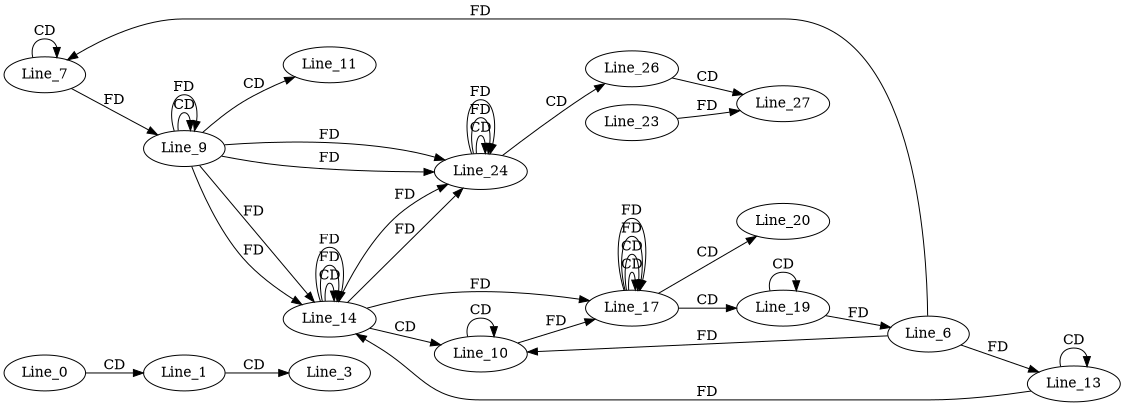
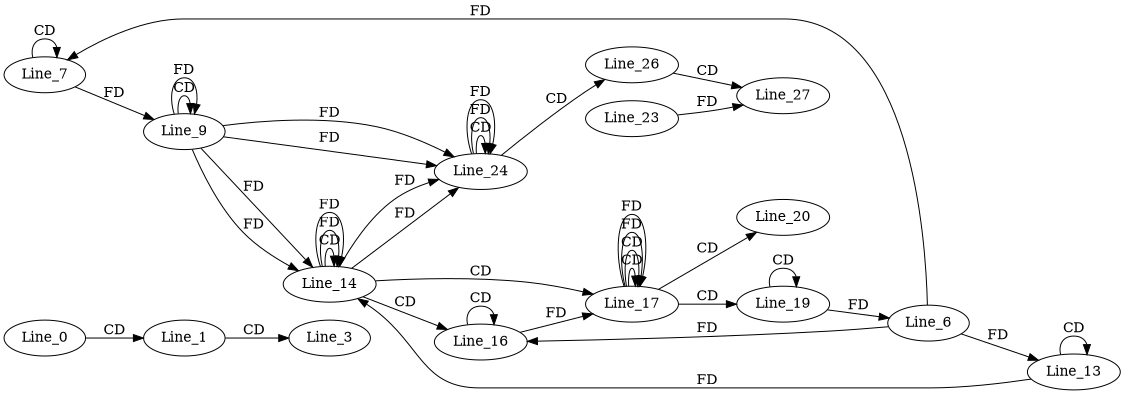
(330, 65) -> none
(481, 285) -> (481, 272)
(481, 354) -> (481, 342)
